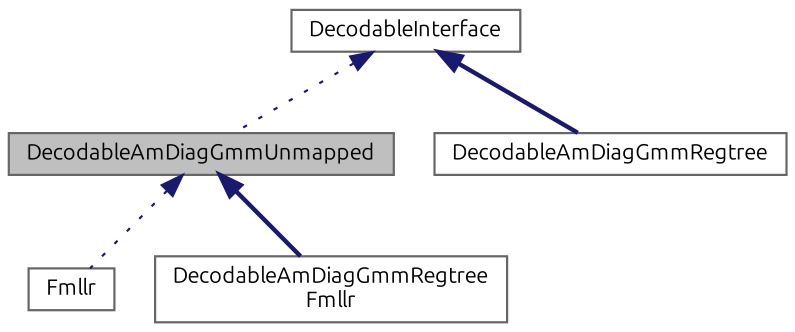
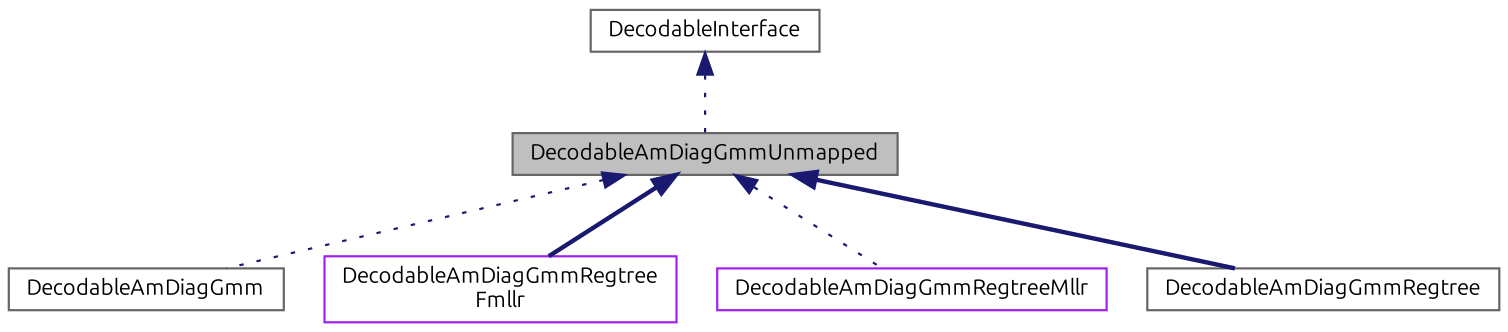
(518, 98) -> (1025, 224)
(72, 289) -> (146, 289)
(331, 289) -> (501, 289)
none -> (912, 289)
